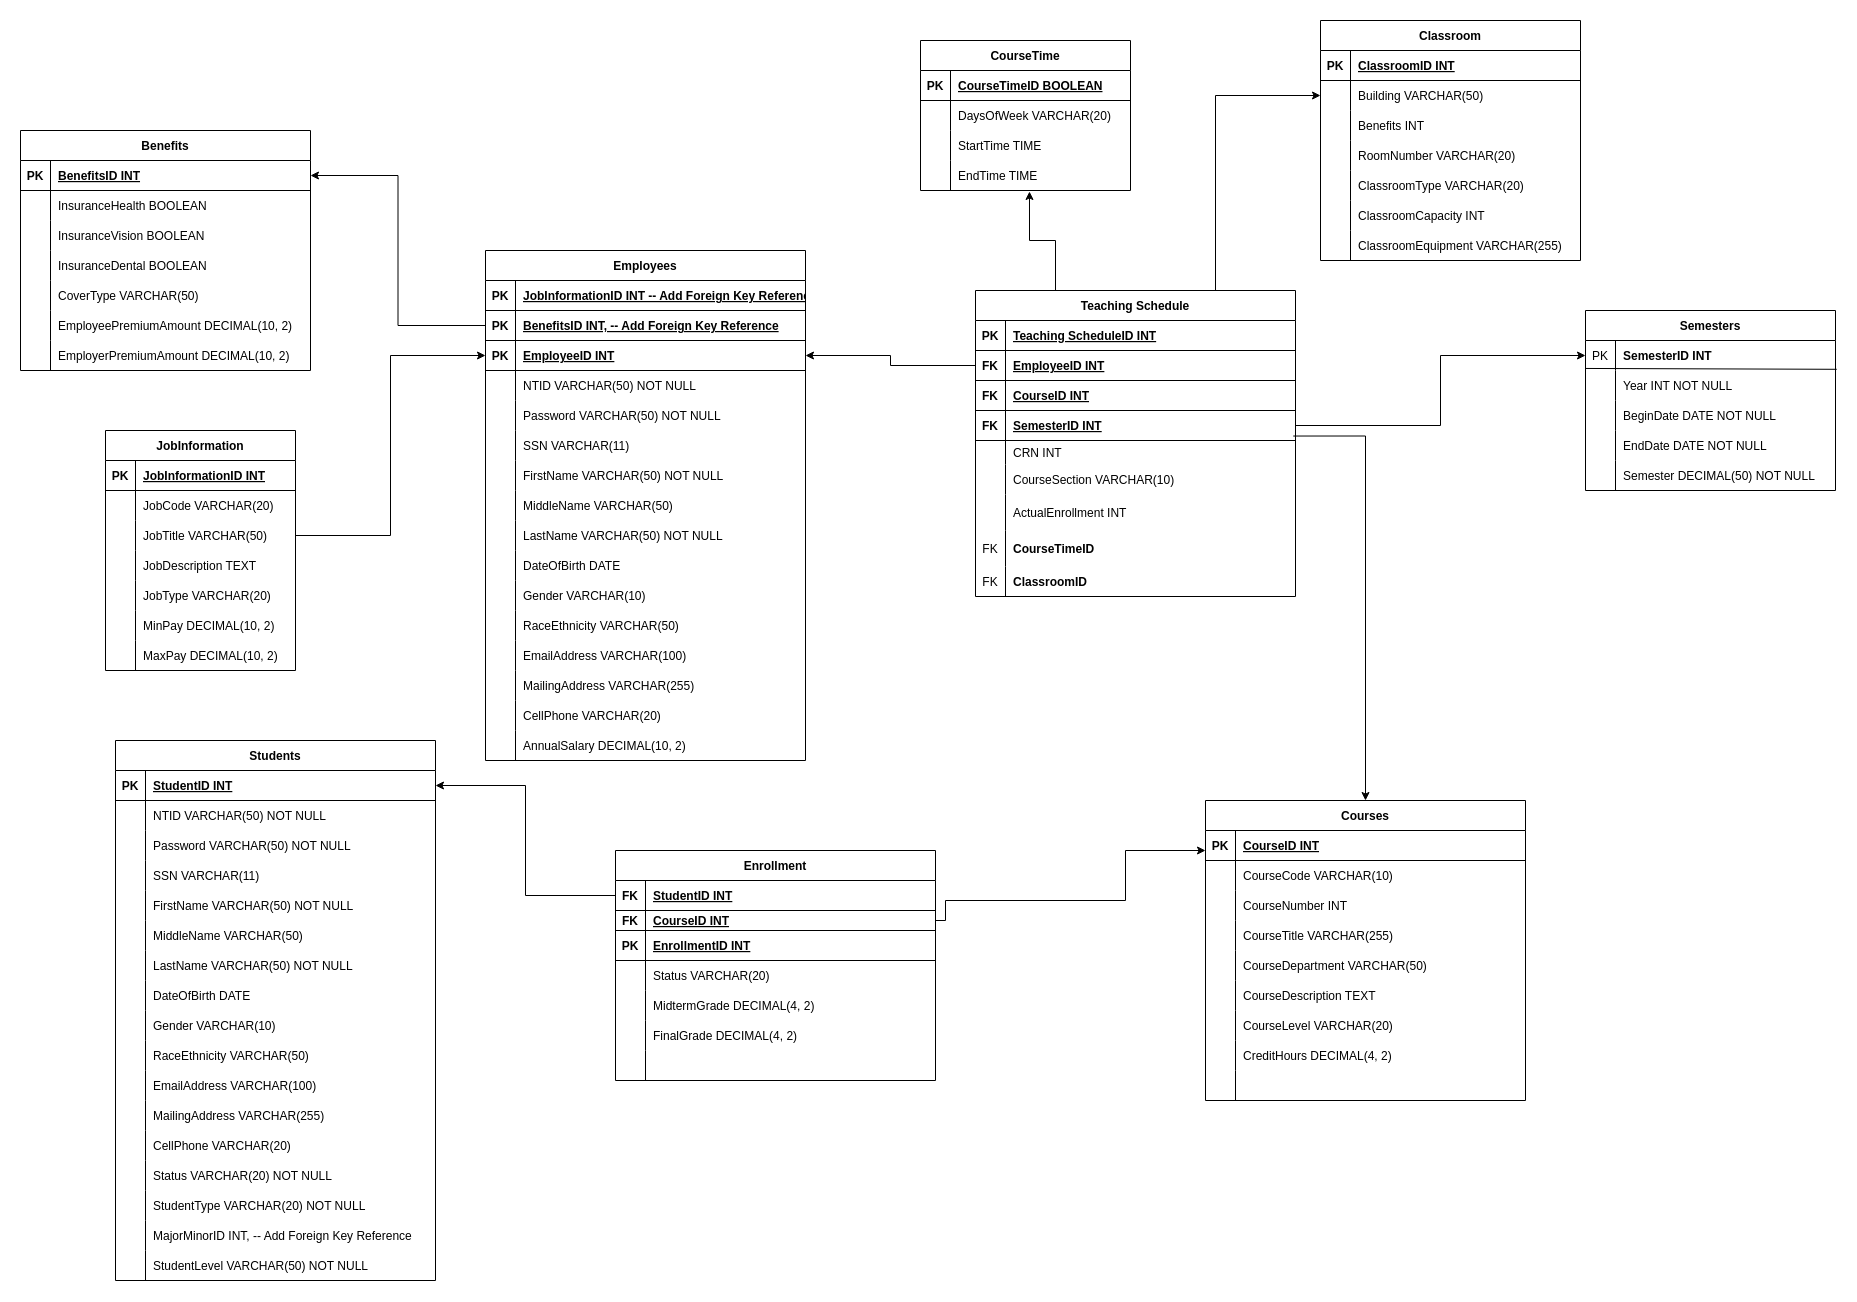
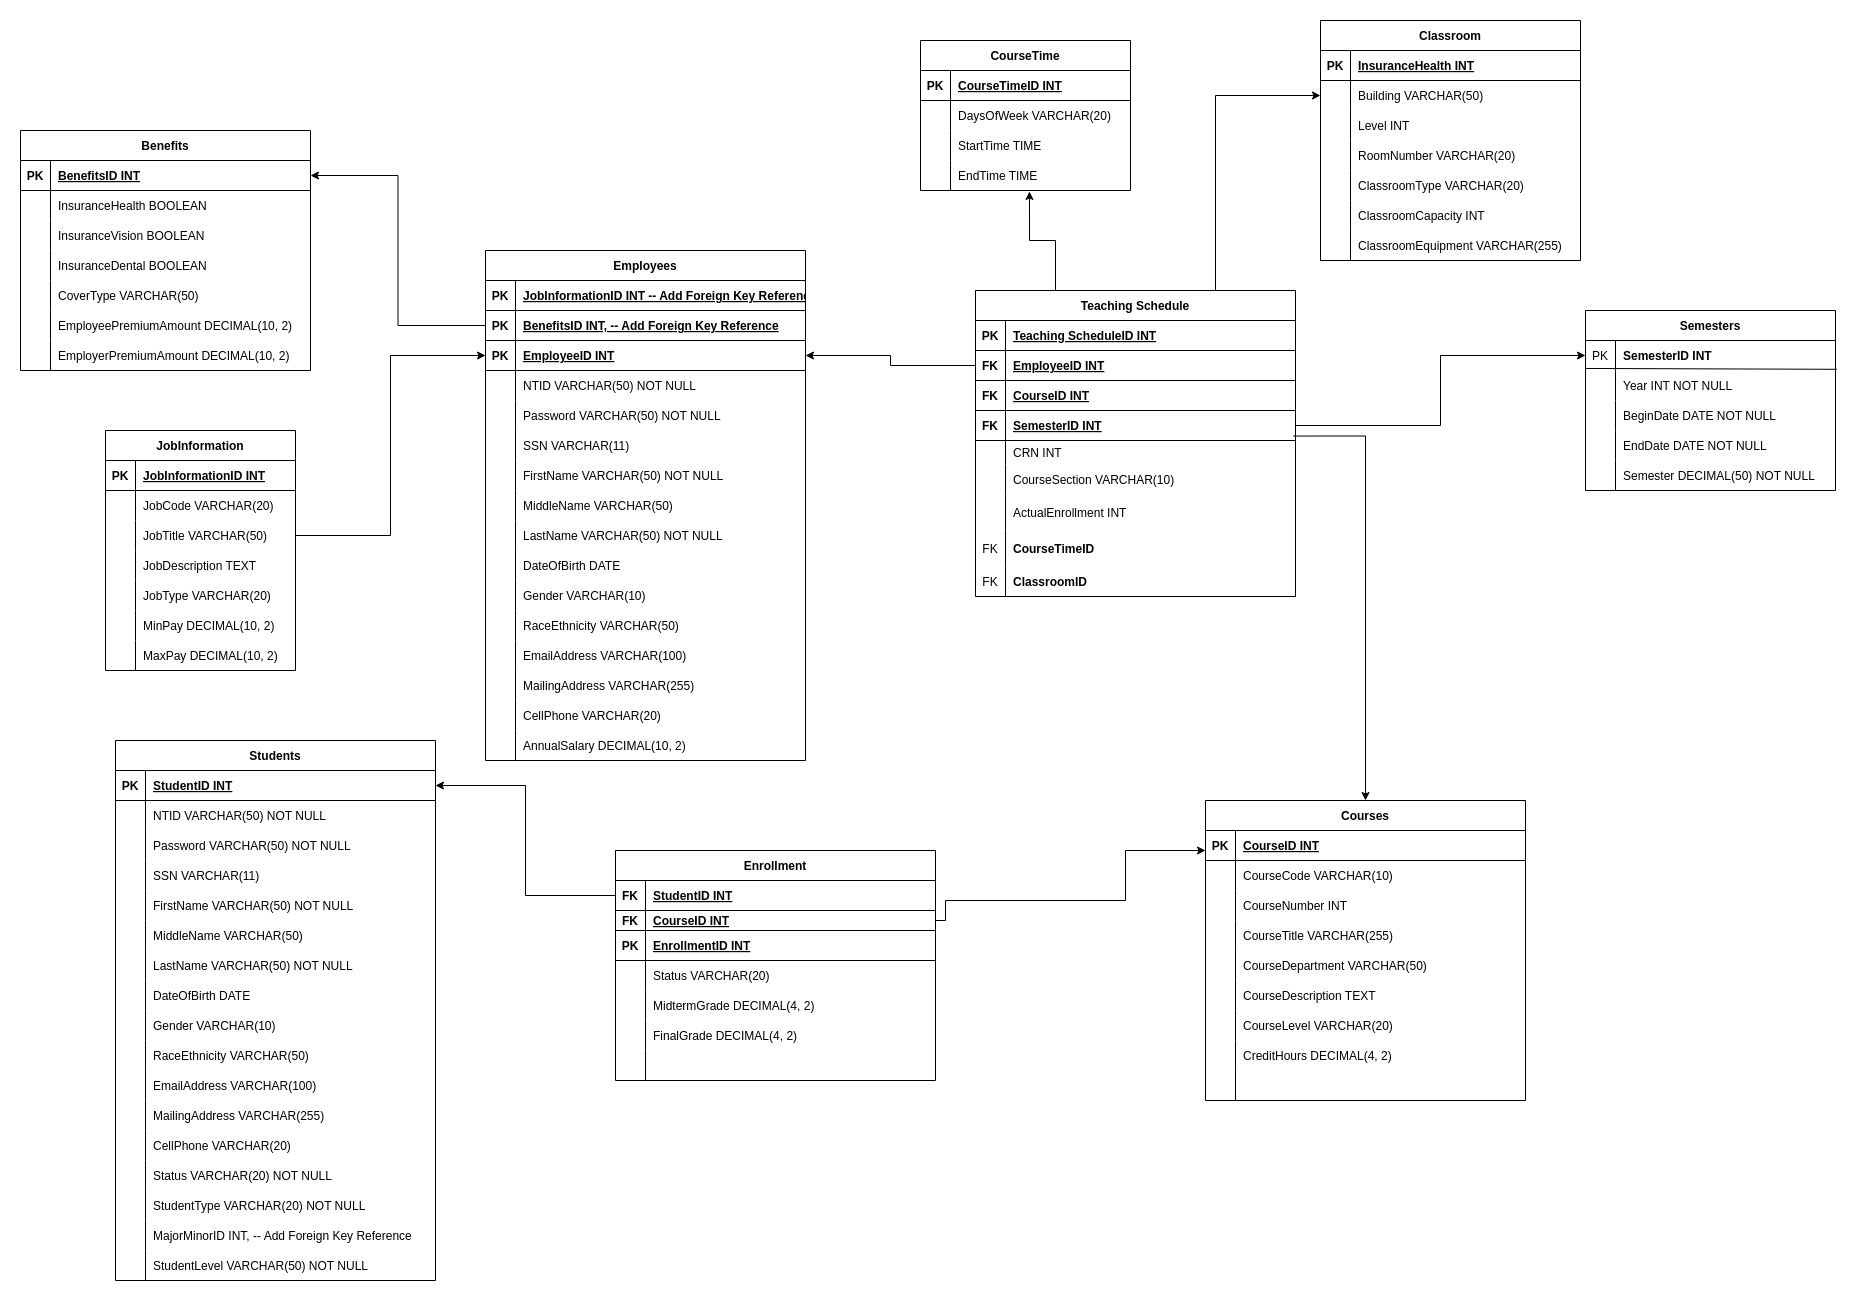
(1405, 66) -> (1419, 66)
(1022, 86) -> (1009, 86)
(1395, 126) -> (1385, 126)
